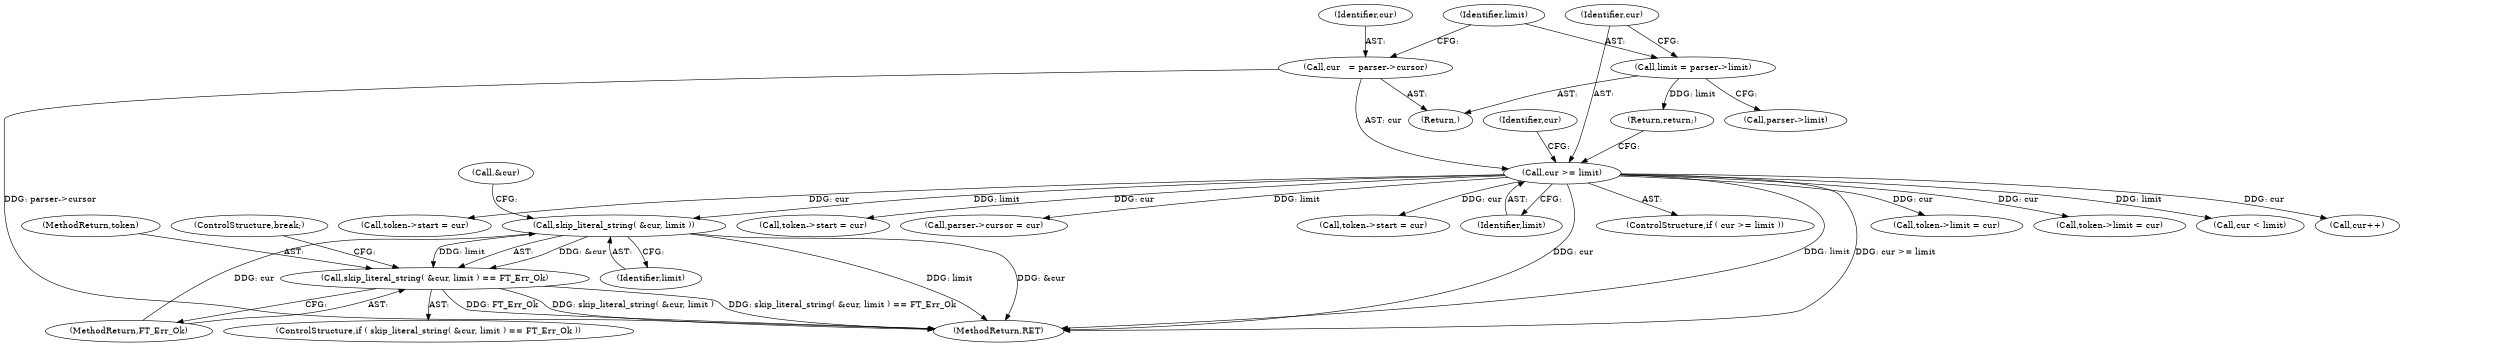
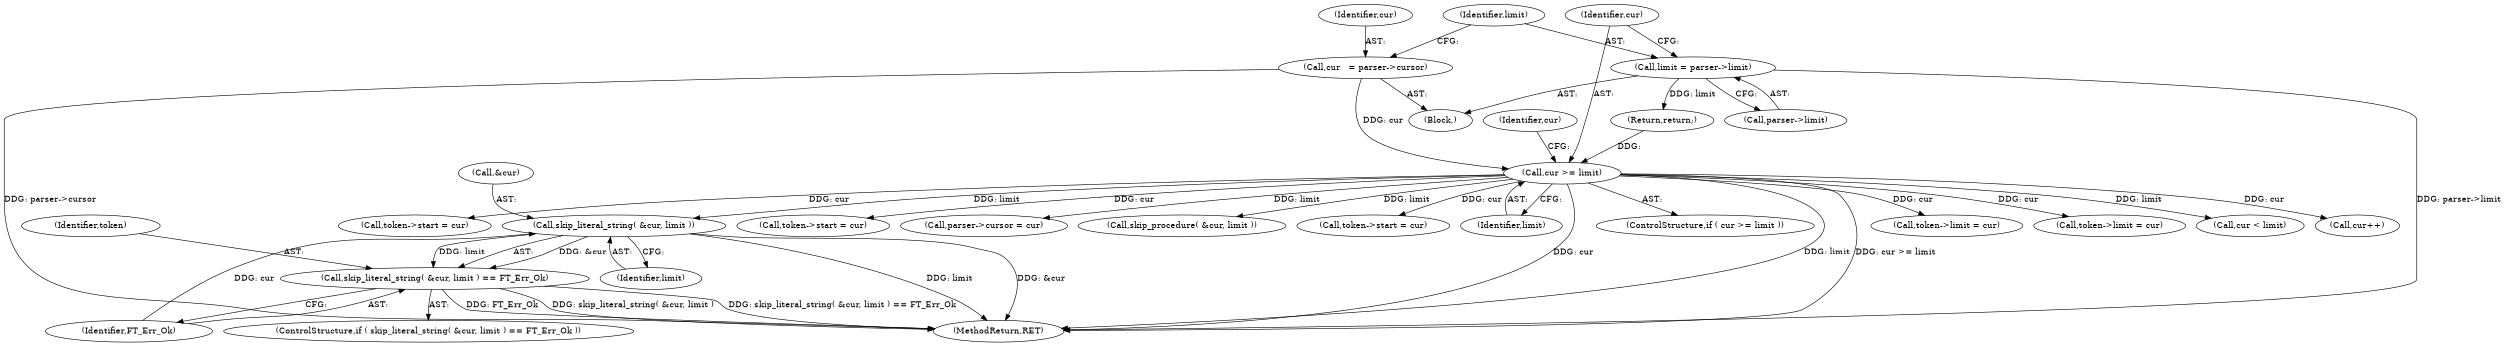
none -> (1762, 91)
(1383, 121) -> (1383, 121)
(1441, 121) -> (1441, 121)
(1630, 147) -> (1630, 147)
(508, 200) -> (508, 200)
(91, 226) -> (91, 226)
(249, 226) -> none
none -> (1182, 226)
none -> (2148, 306)
(129, 331) -> (129, 331)
